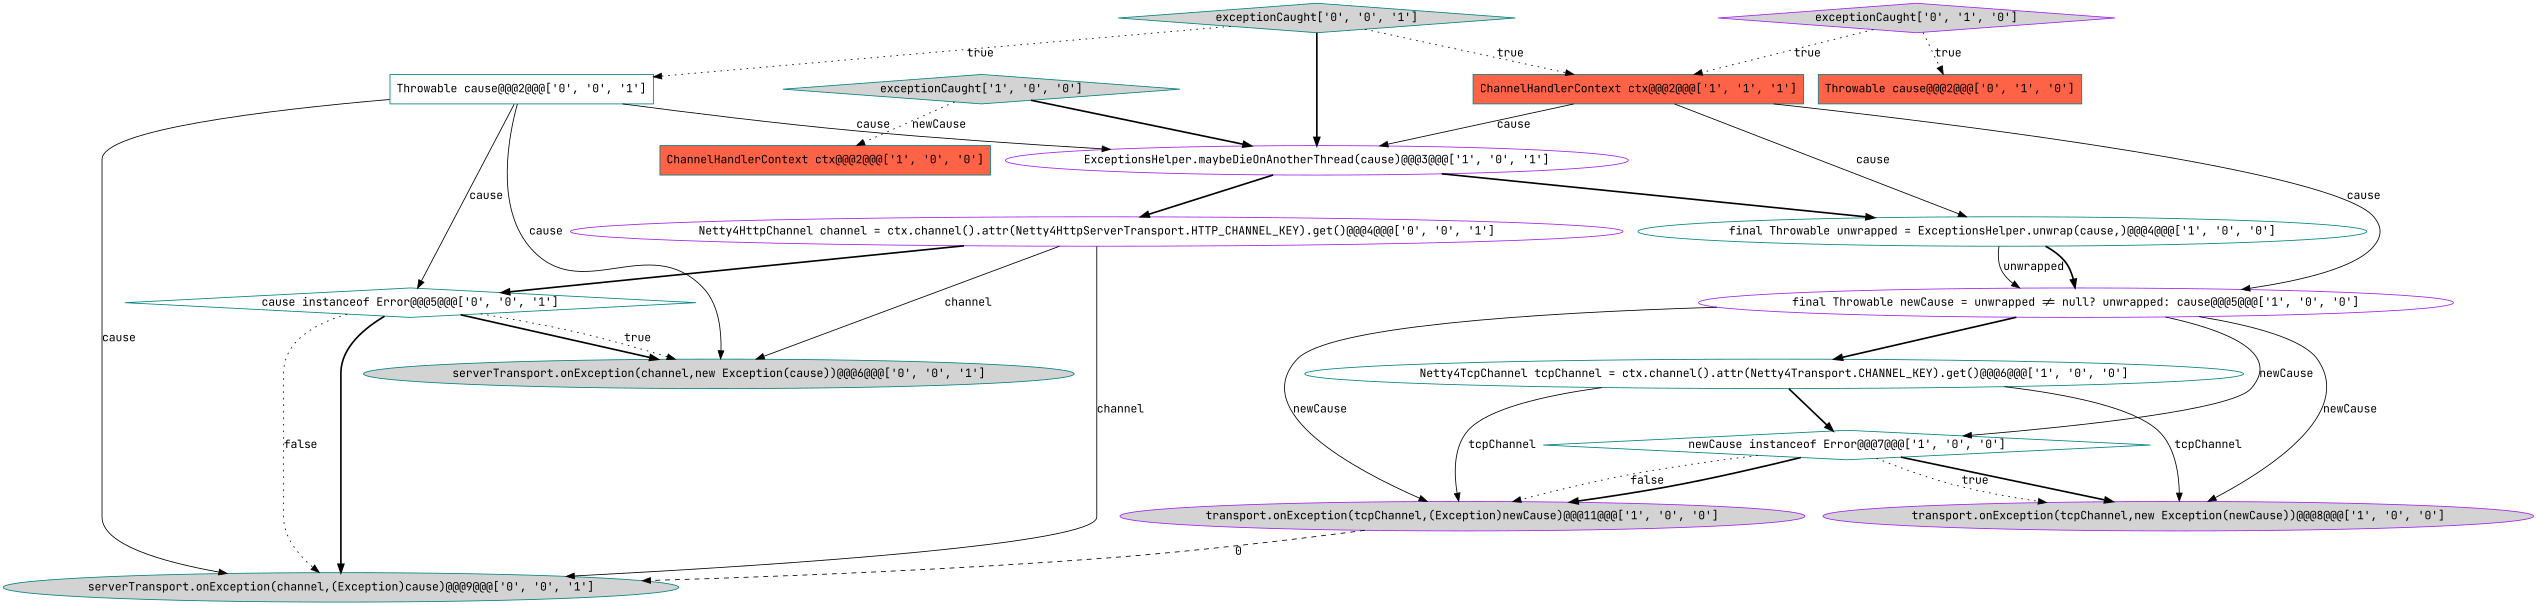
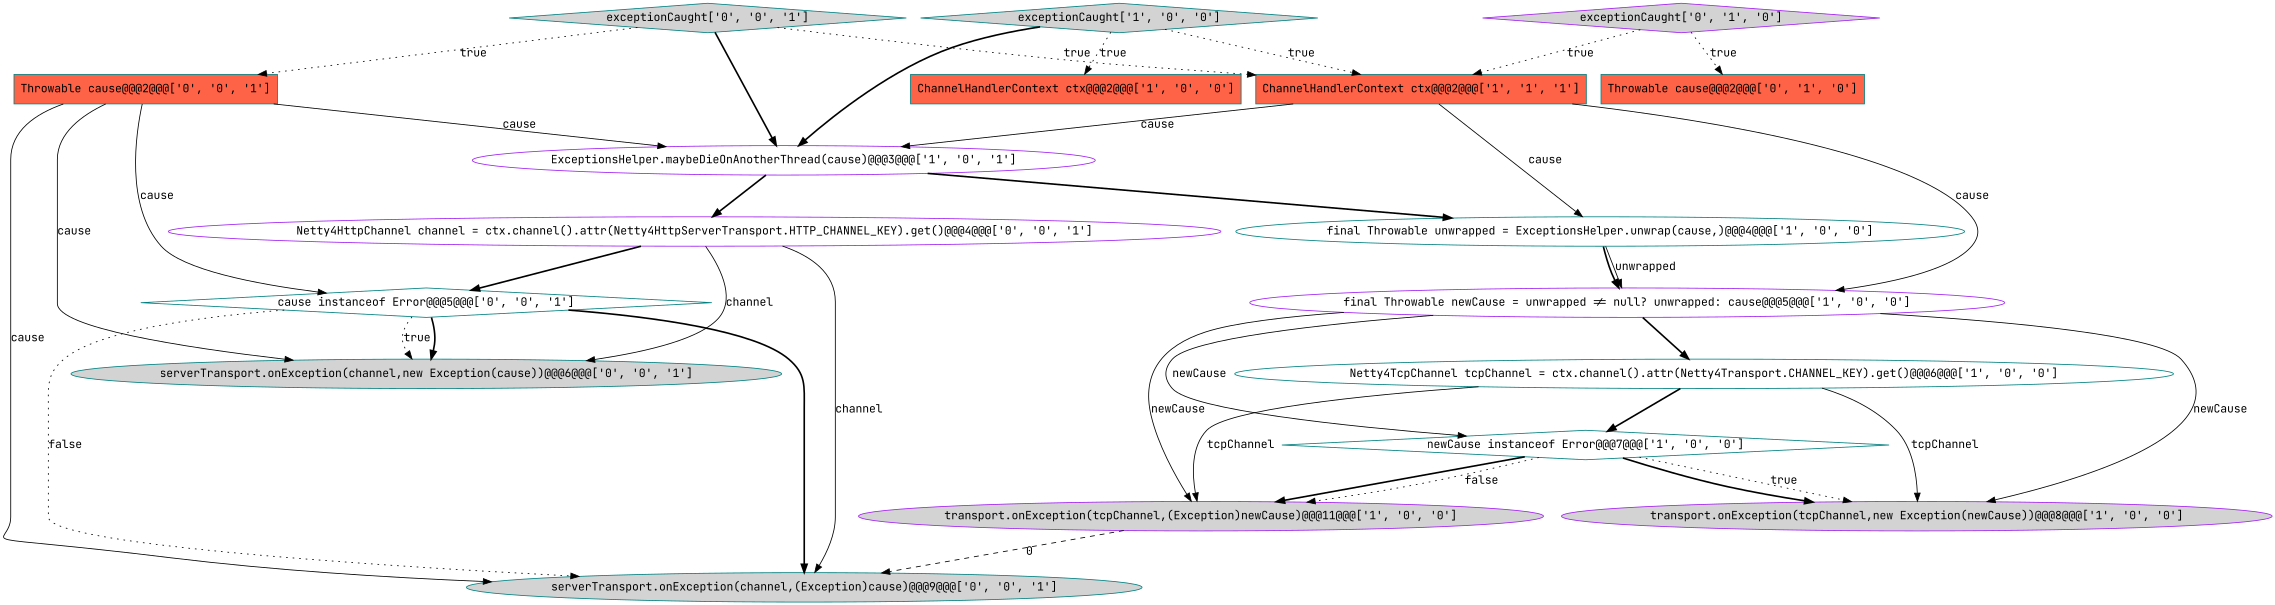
none -> (1259, 51)
(522, 89) -> (146, 89)
(939, 125) -> (1113, 54)
